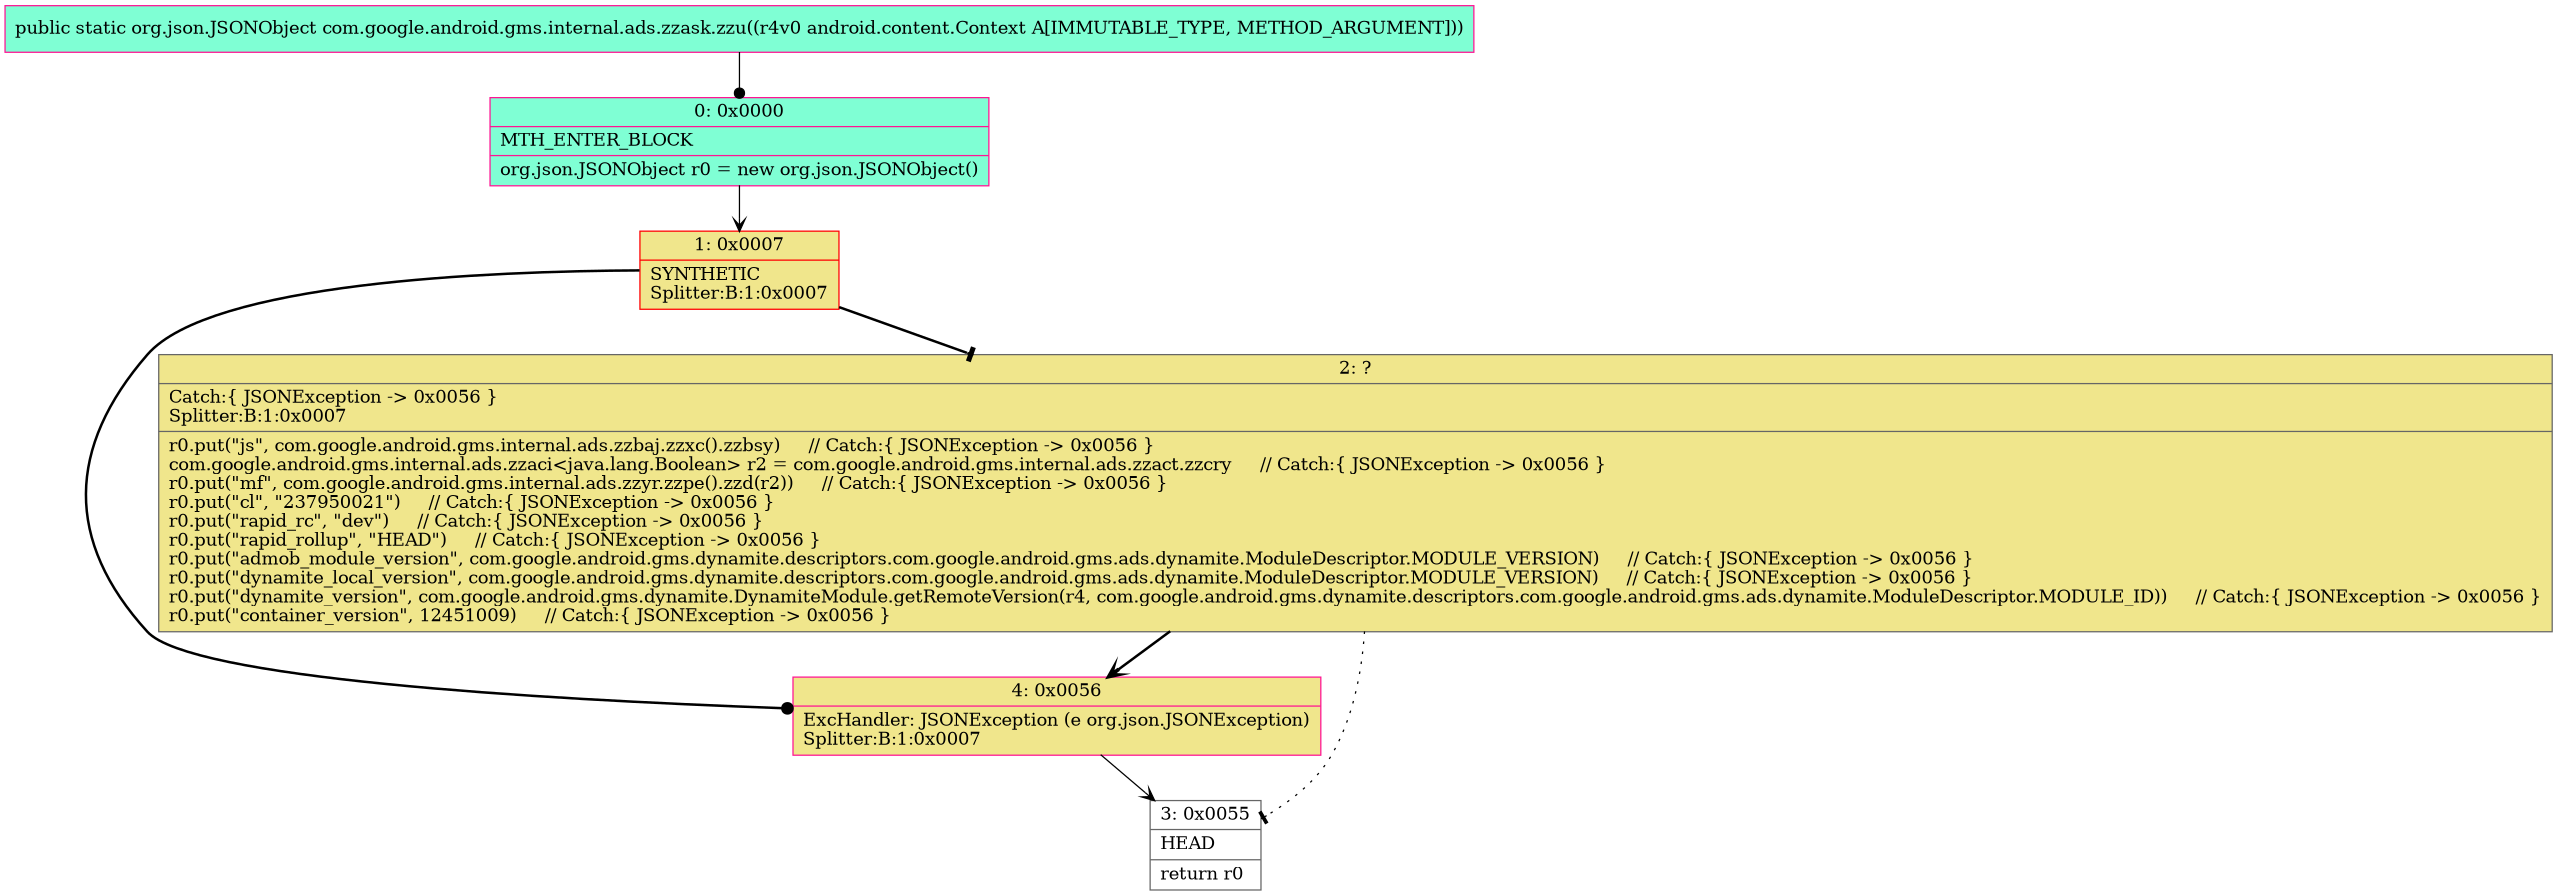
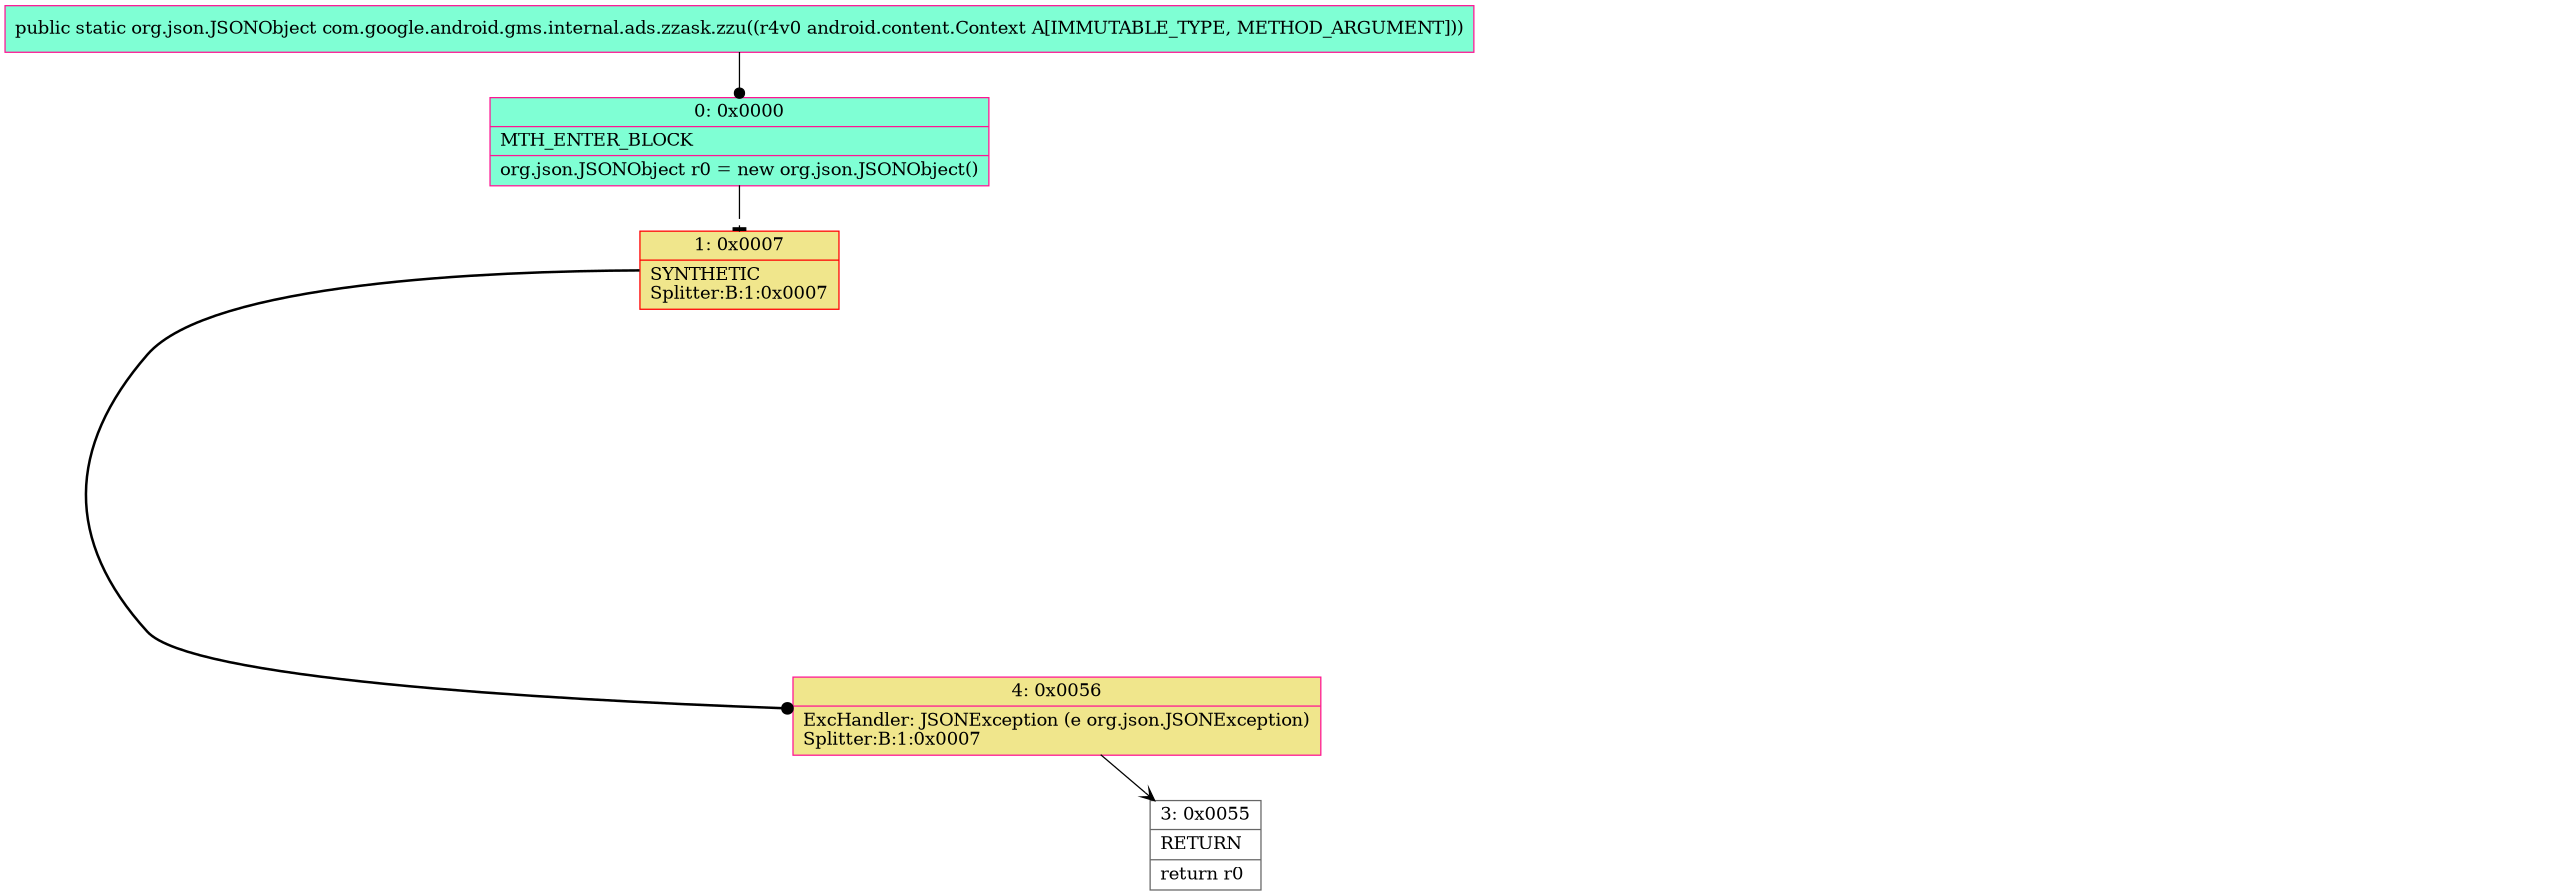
(739, 202) -> (739, 202)
(1355, 493) -> none
(1188, 844) -> (1201, 844)
